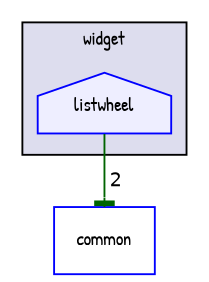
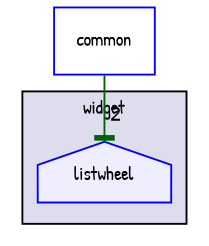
(104, 167) -> (104, 104)
